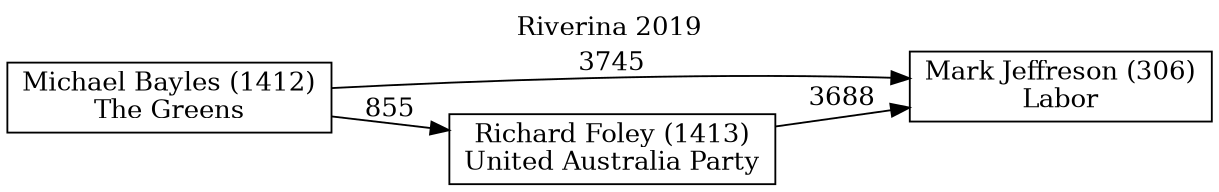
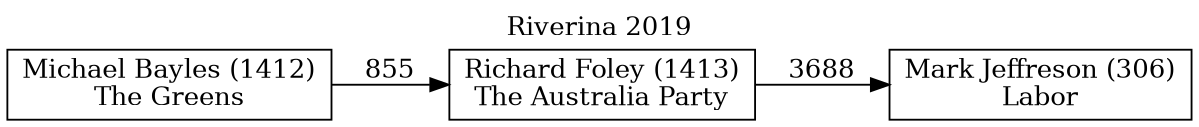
(611, 78) -> none
(612, 149) -> (602, 85)
